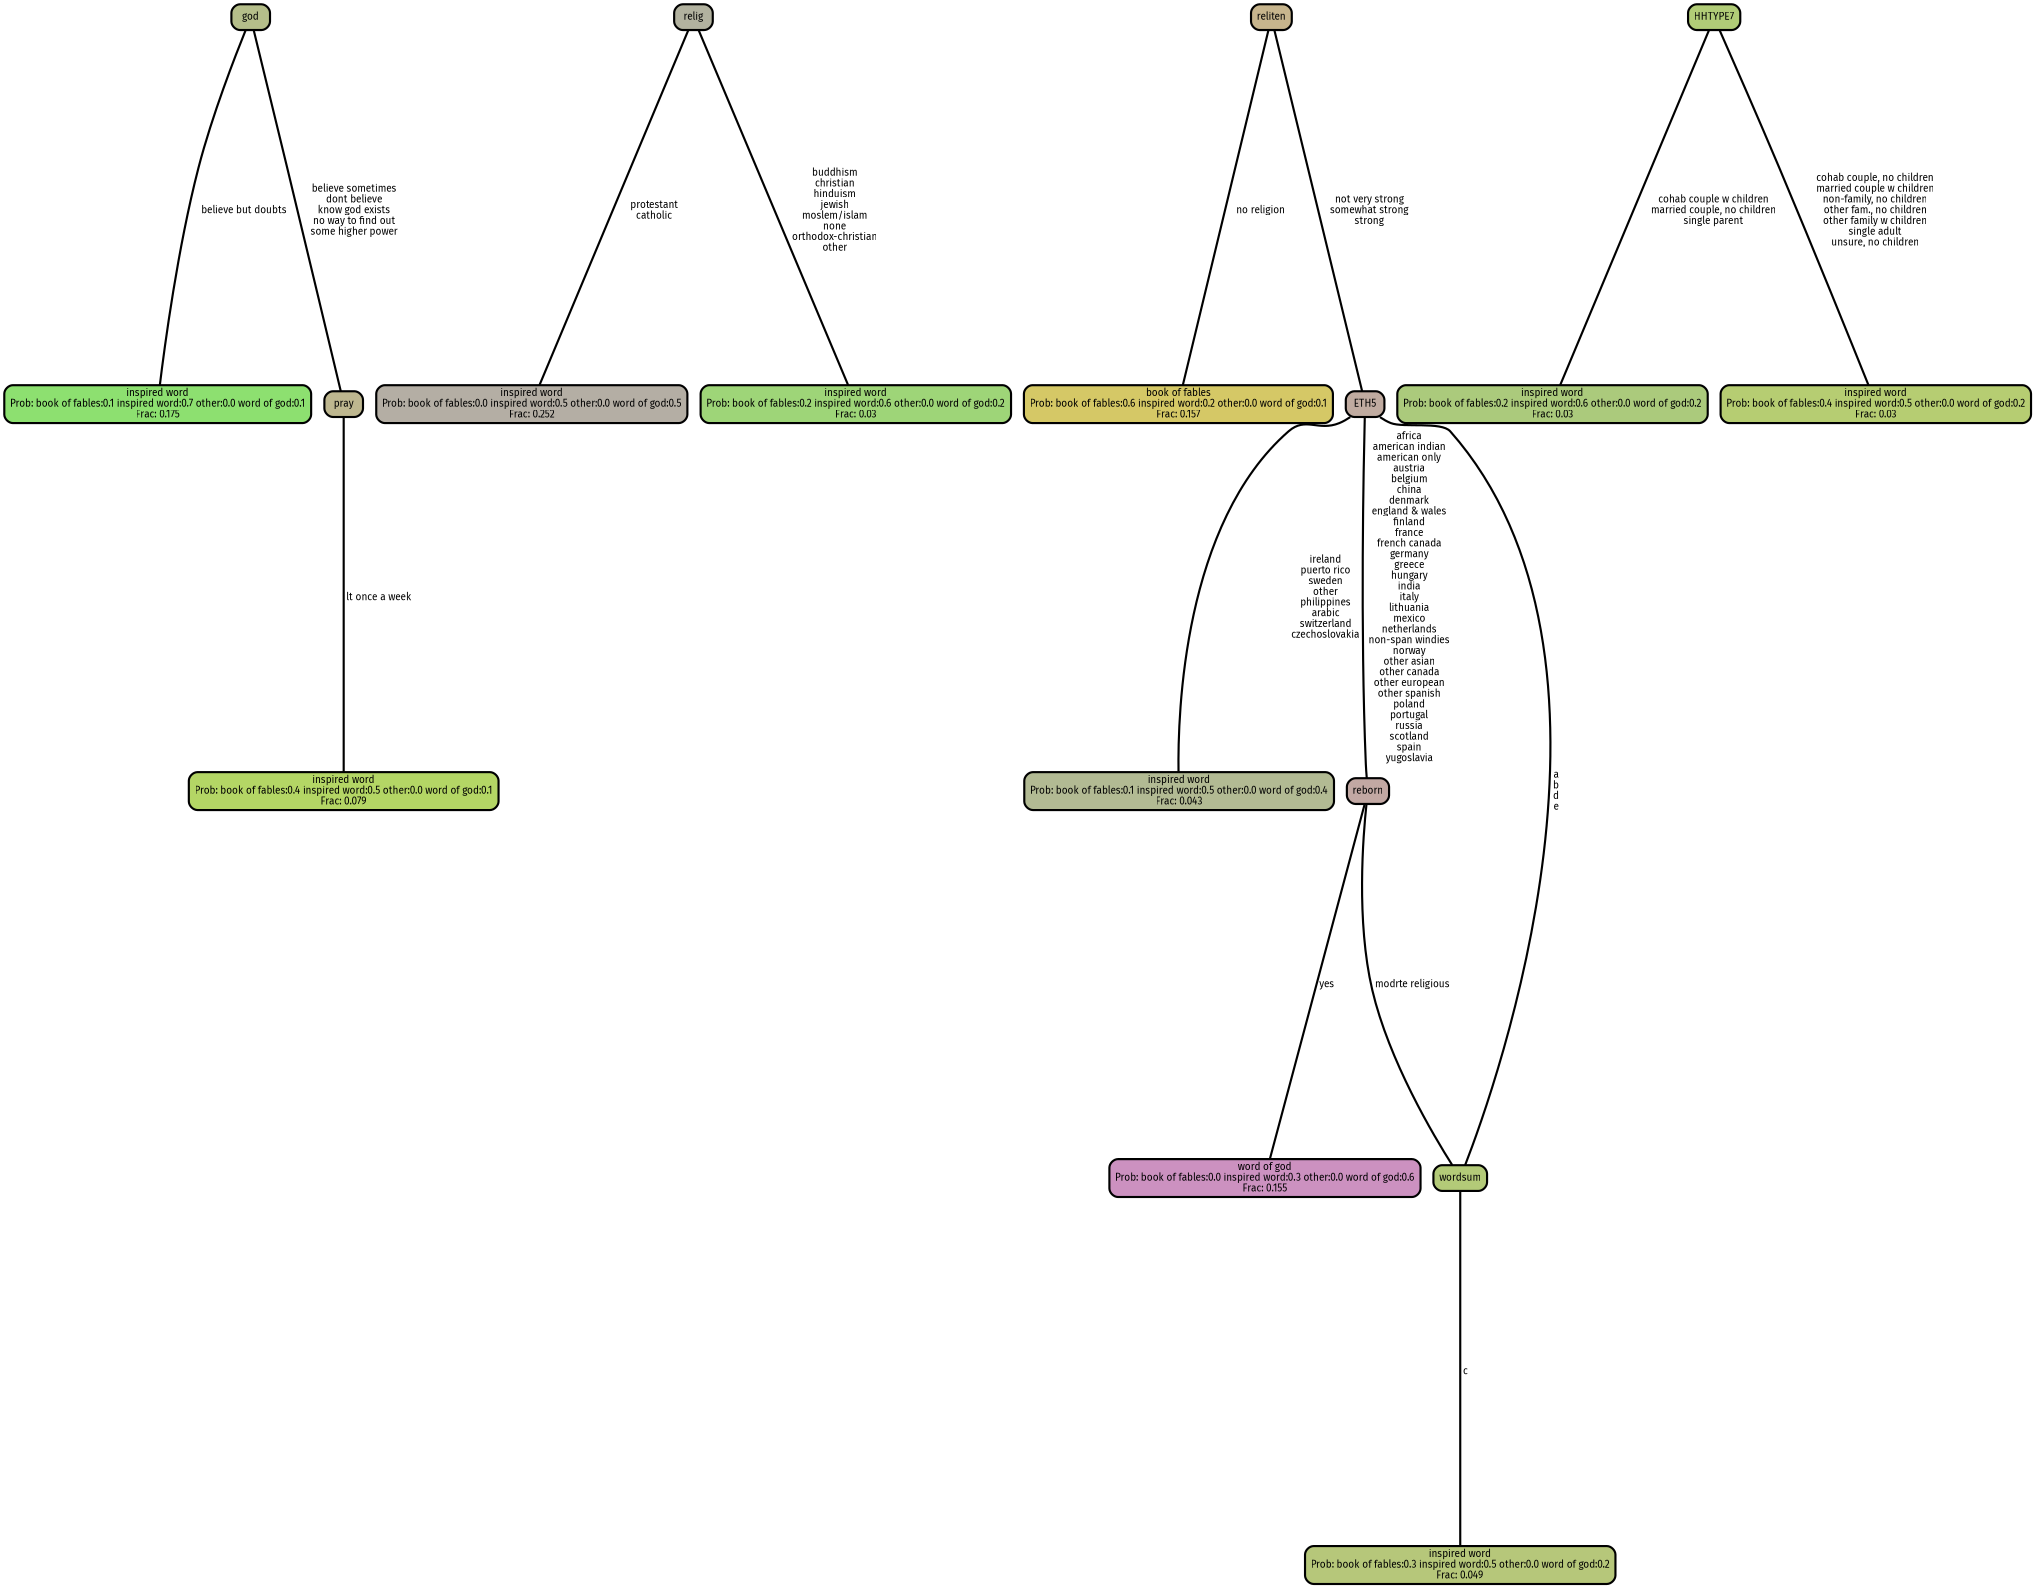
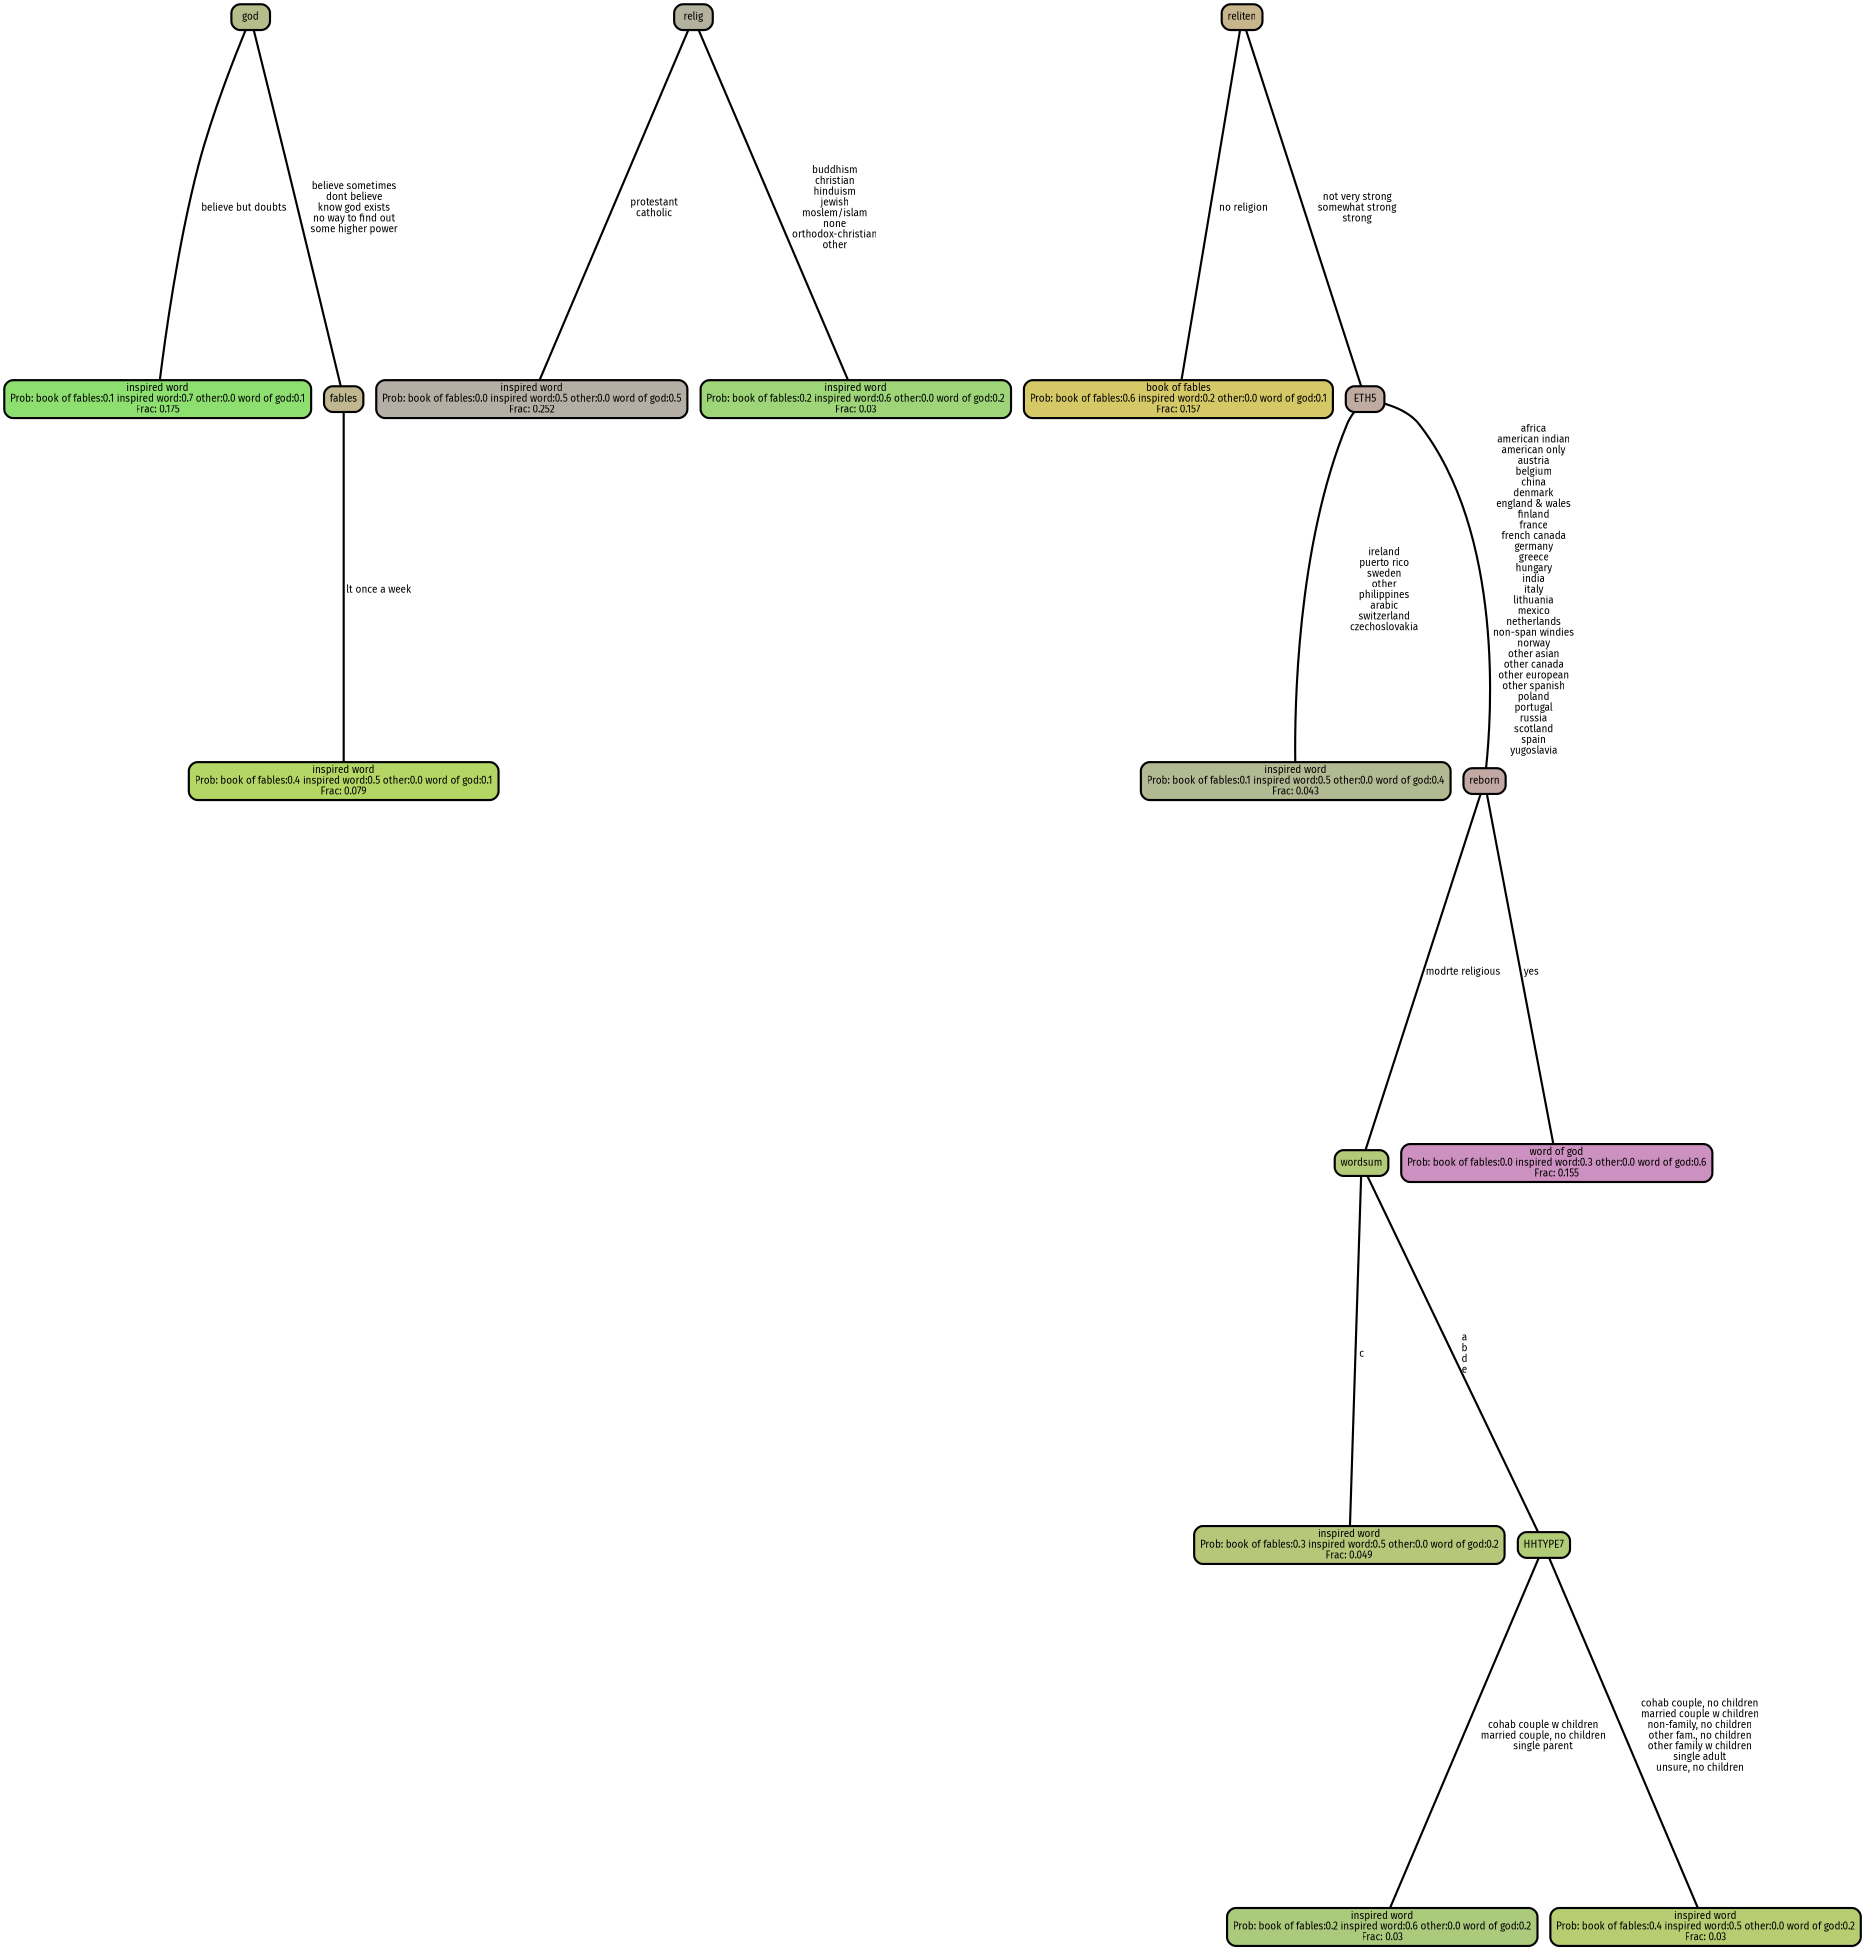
(344, 404) -> (344, 399)
(1550, 756) -> (1453, 1354)
